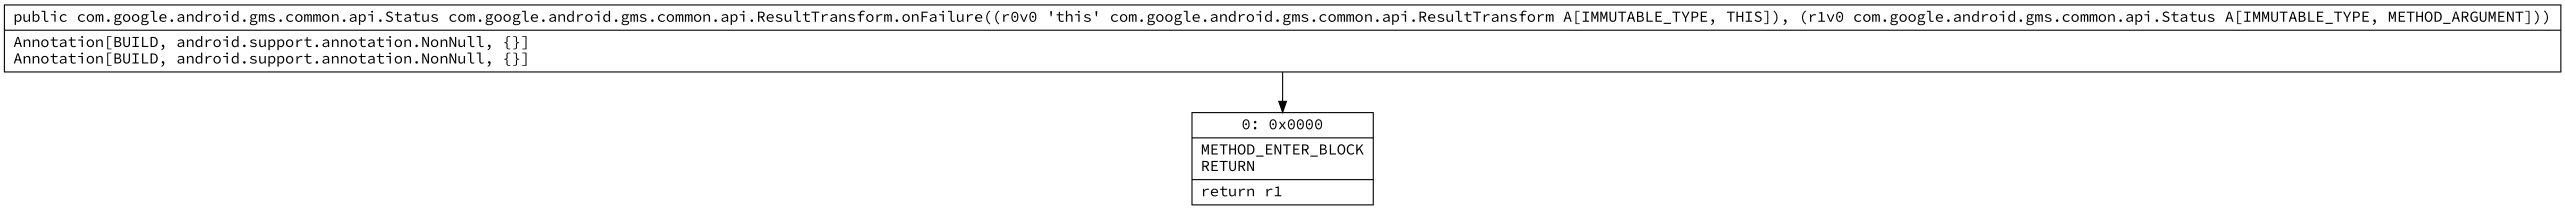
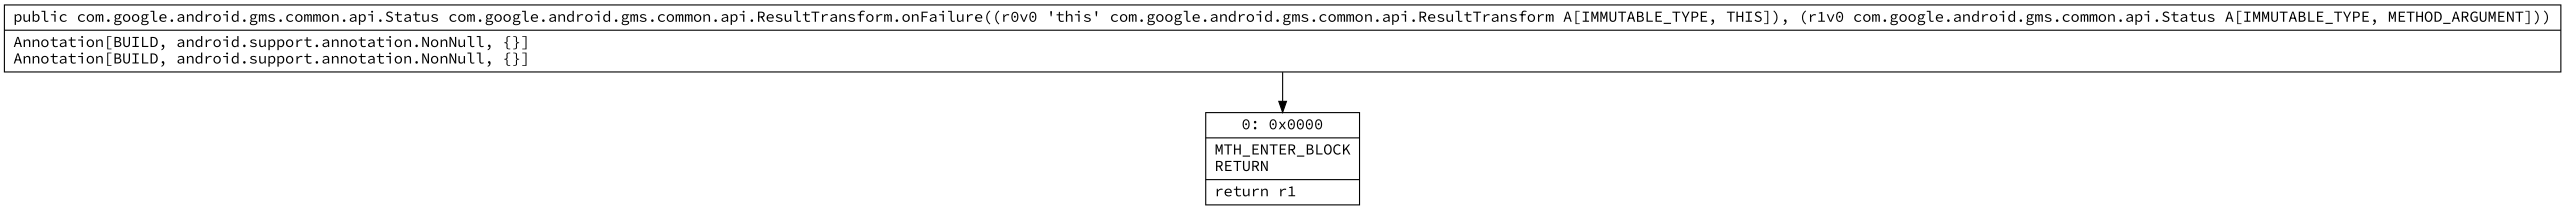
(1283, 150) -> (1283, 150)
